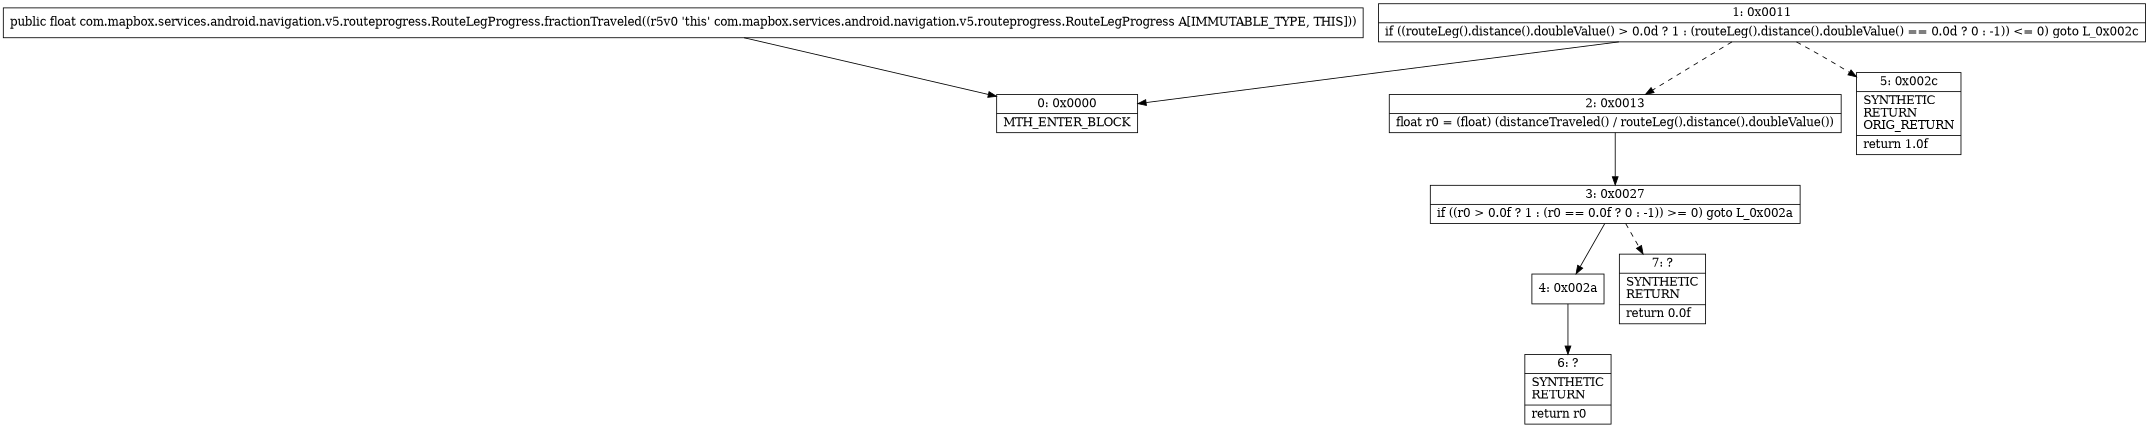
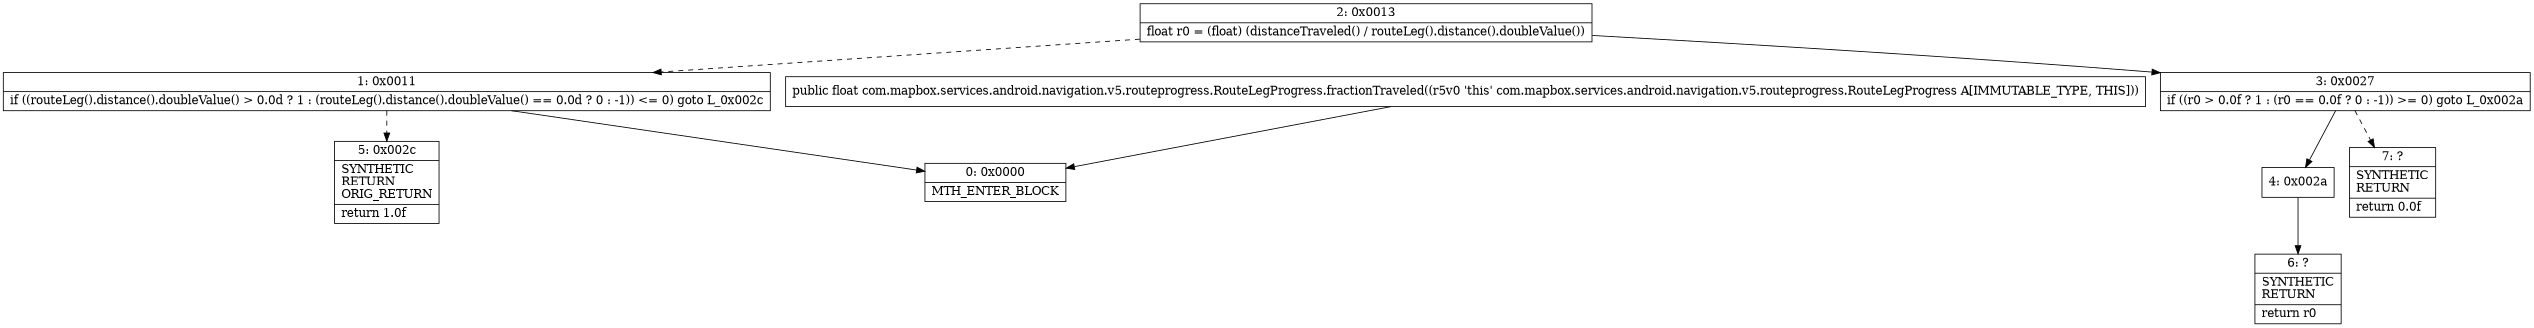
(1692, 66) -> (901, 56)
